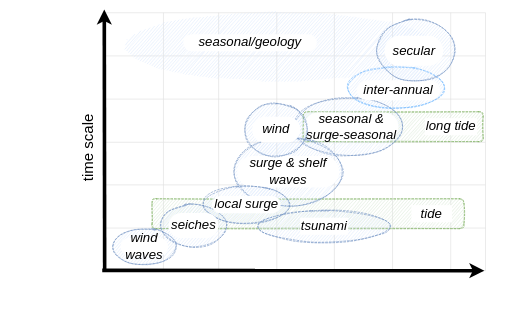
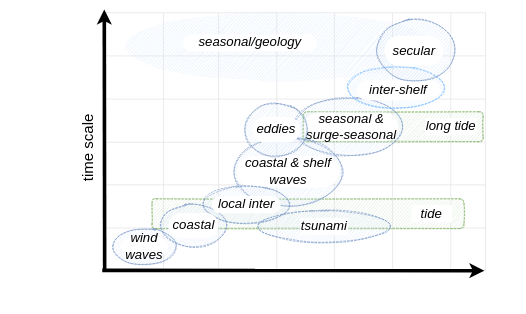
(398, 90) -> (398, 90)
(276, 129) -> (276, 129)
(288, 171) -> (288, 171)
(247, 204) -> (247, 204)
(194, 225) -> (194, 225)
